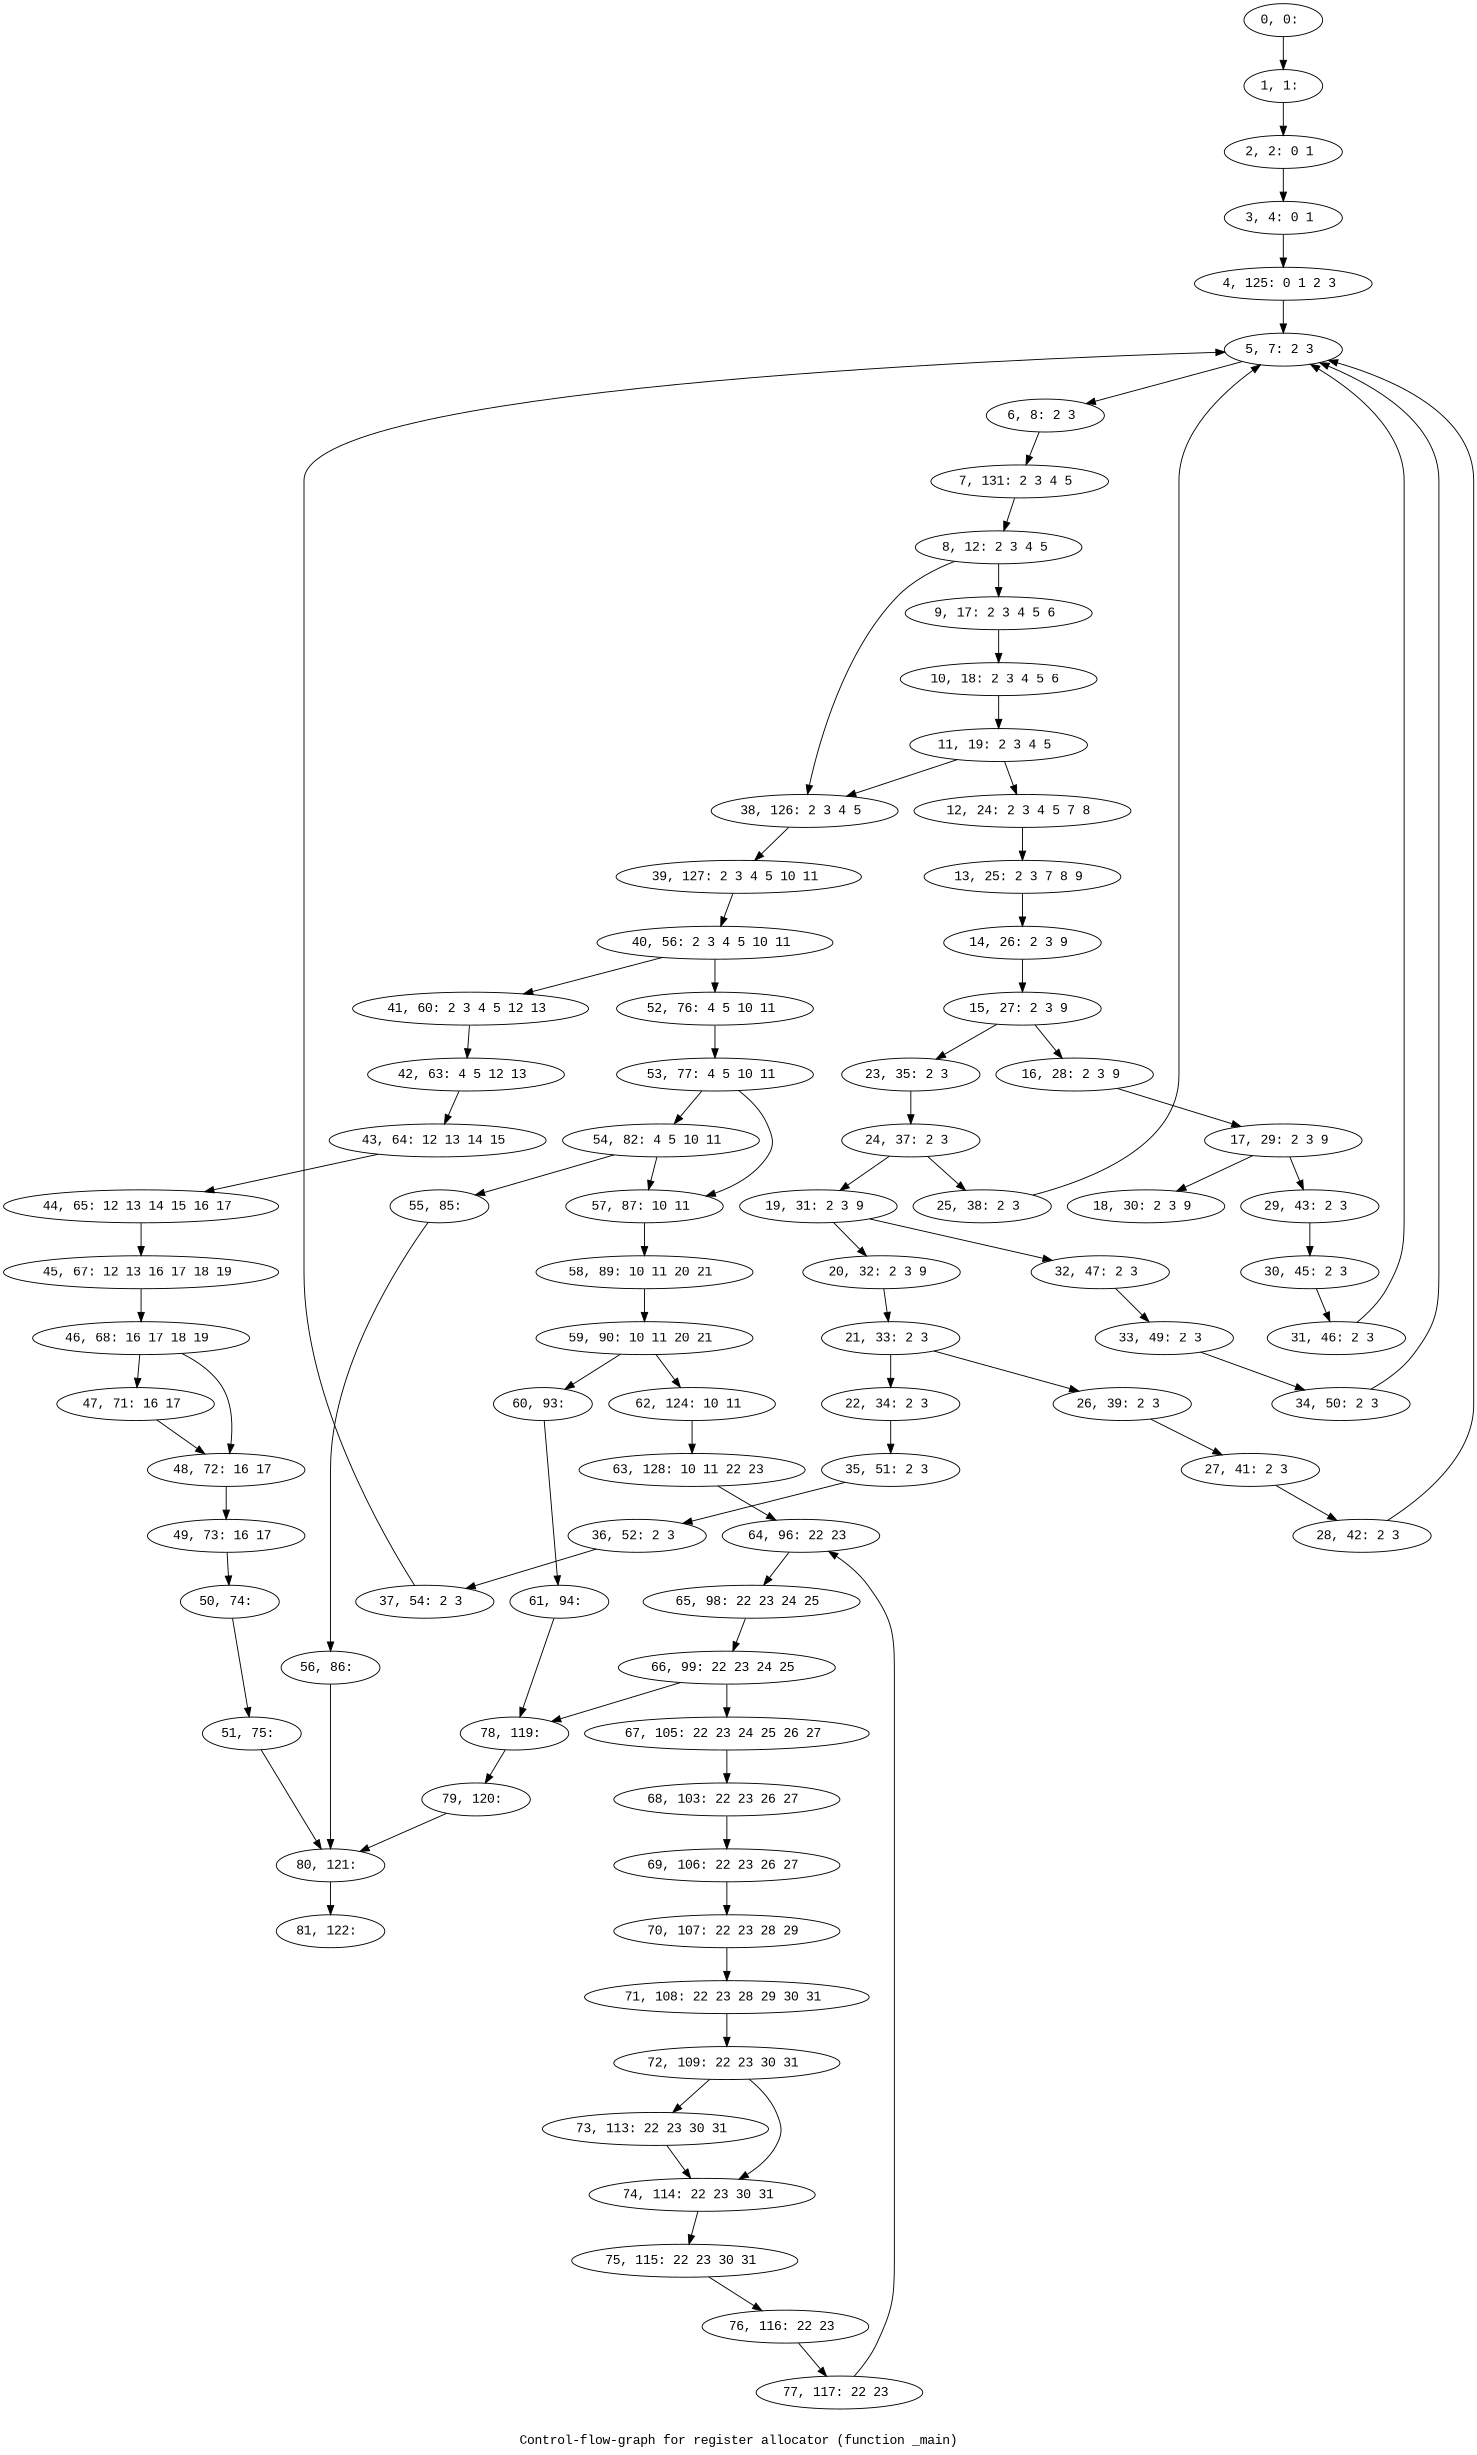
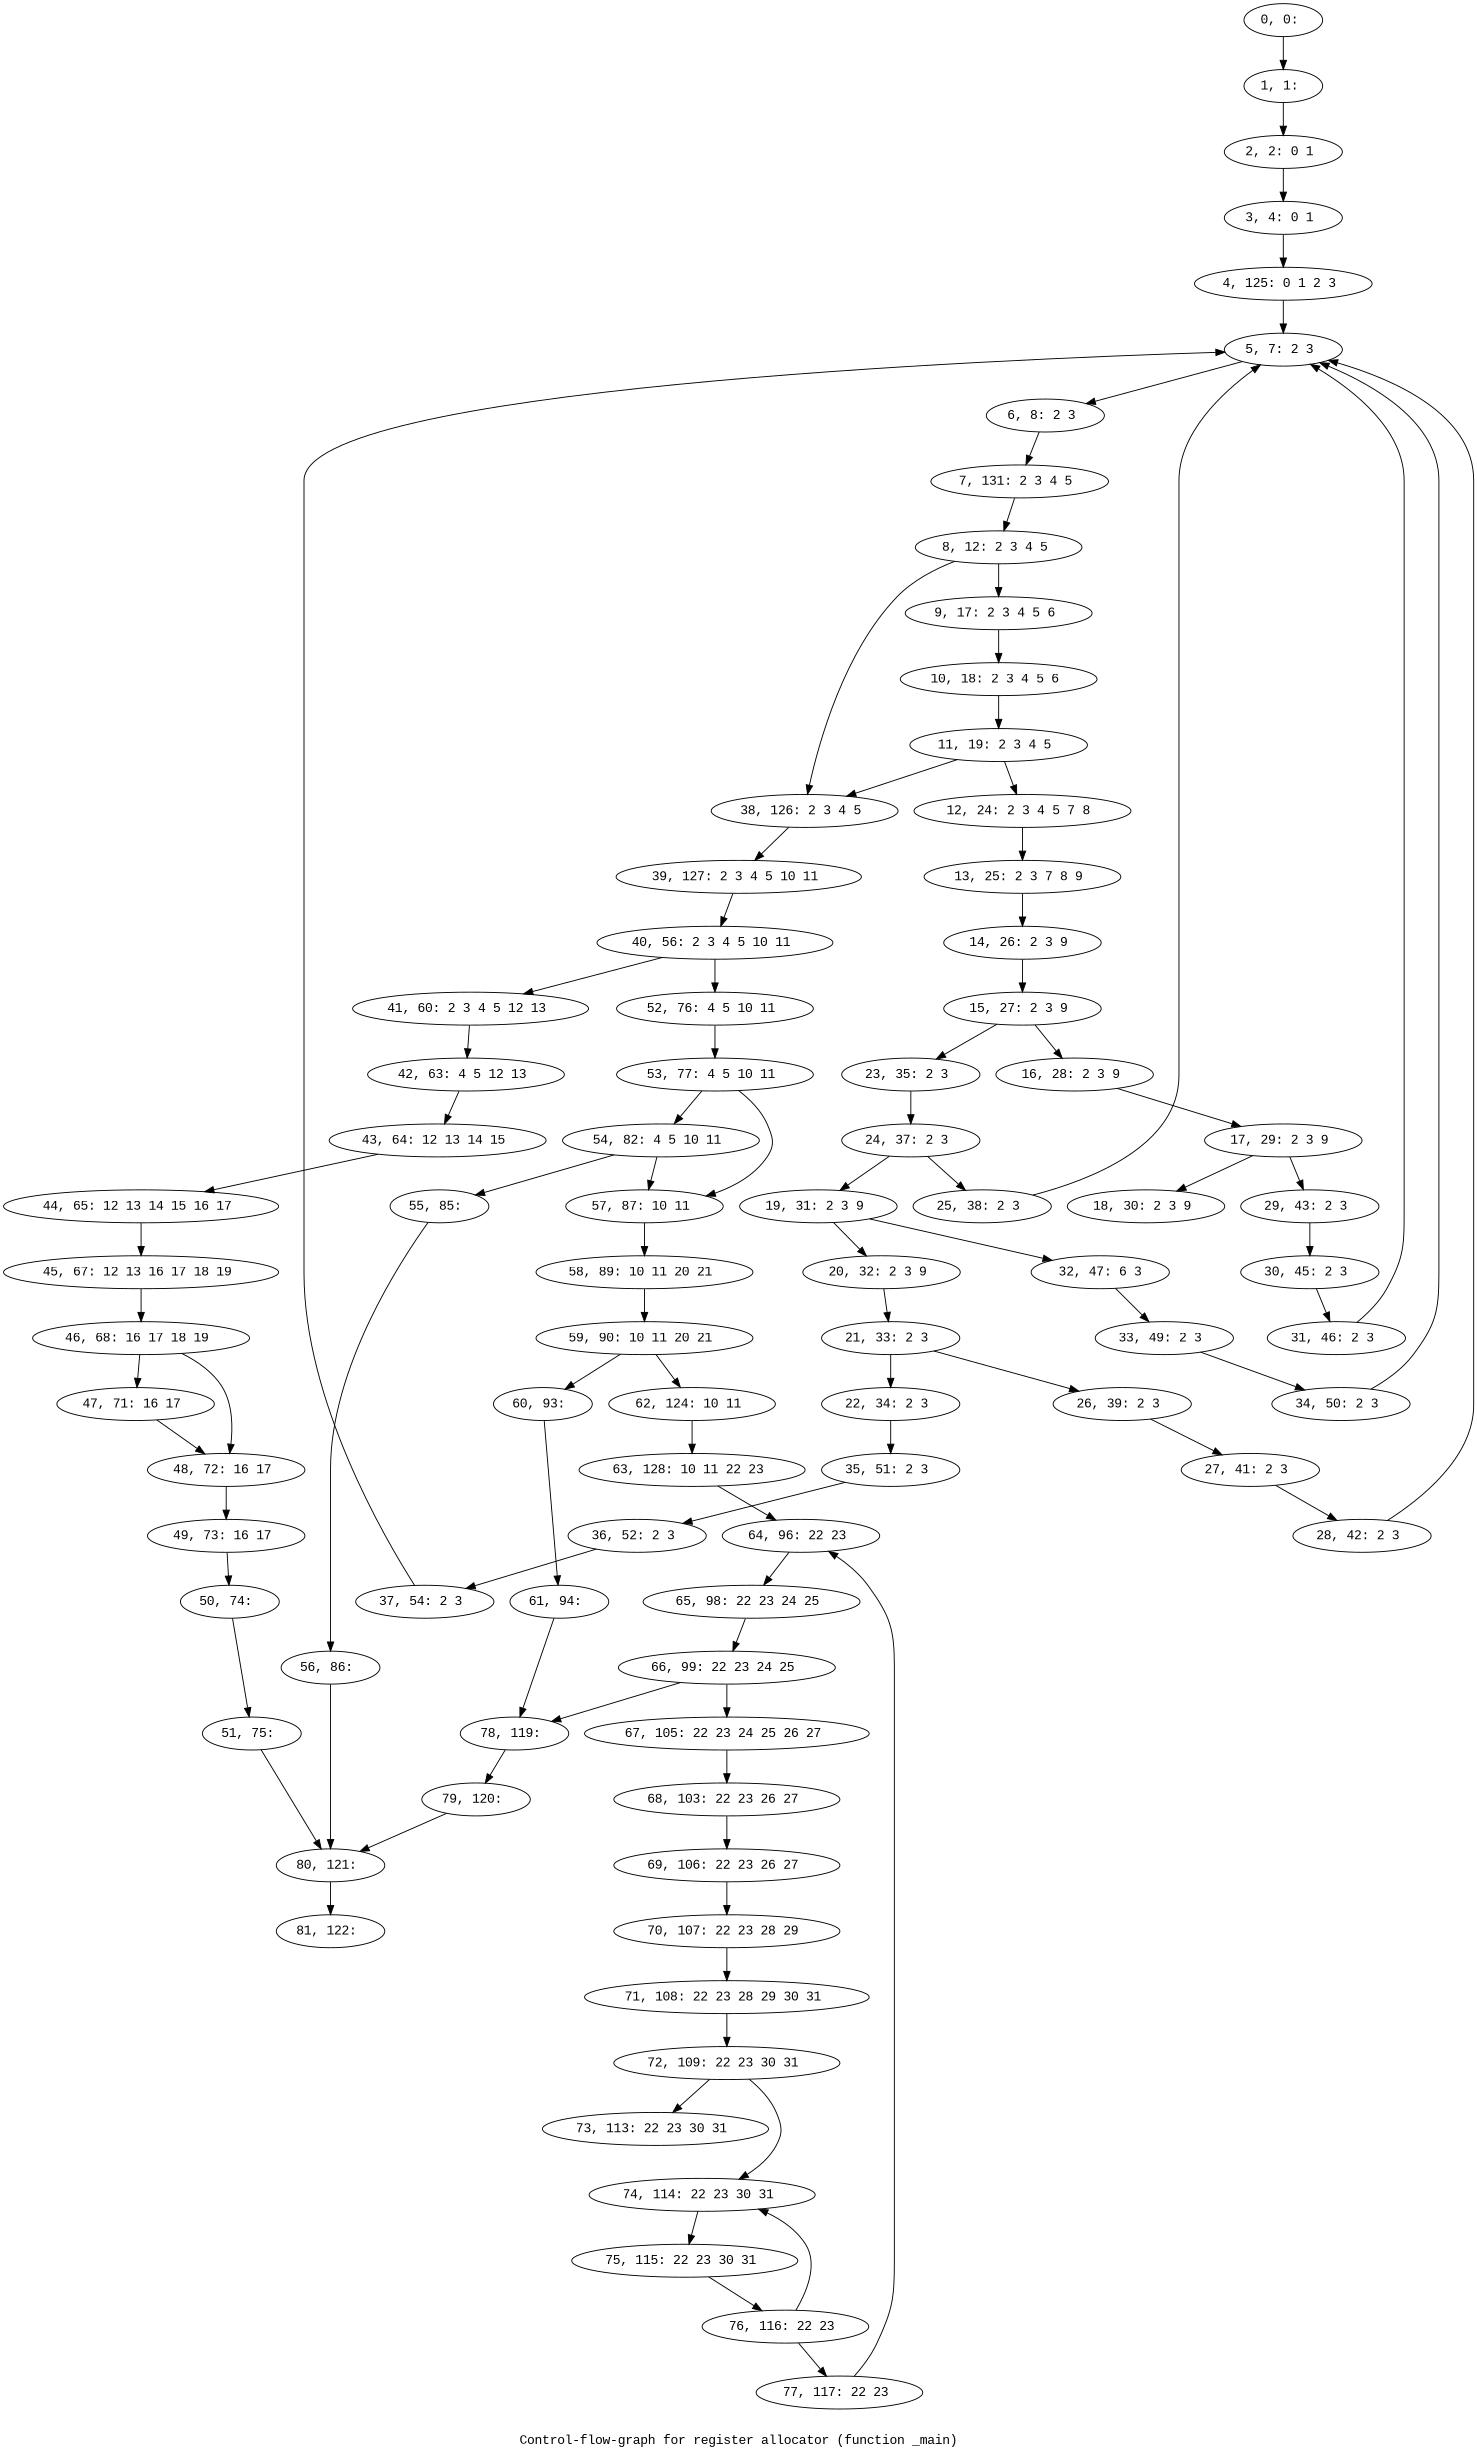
(1100, 1272) -> (1100, 1272)
(676, 2158) -> (810, 2253)
